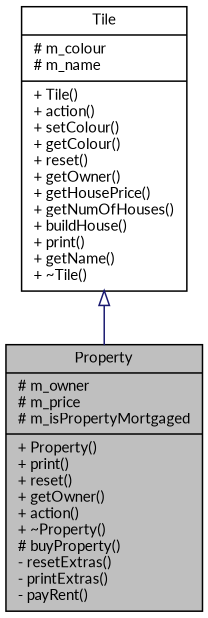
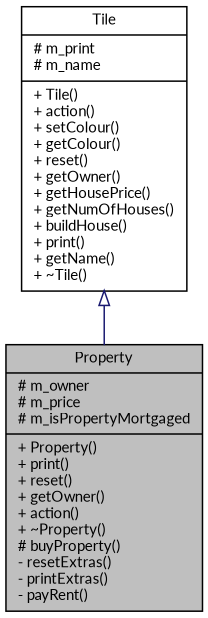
(70, 49) -> (65, 49)
